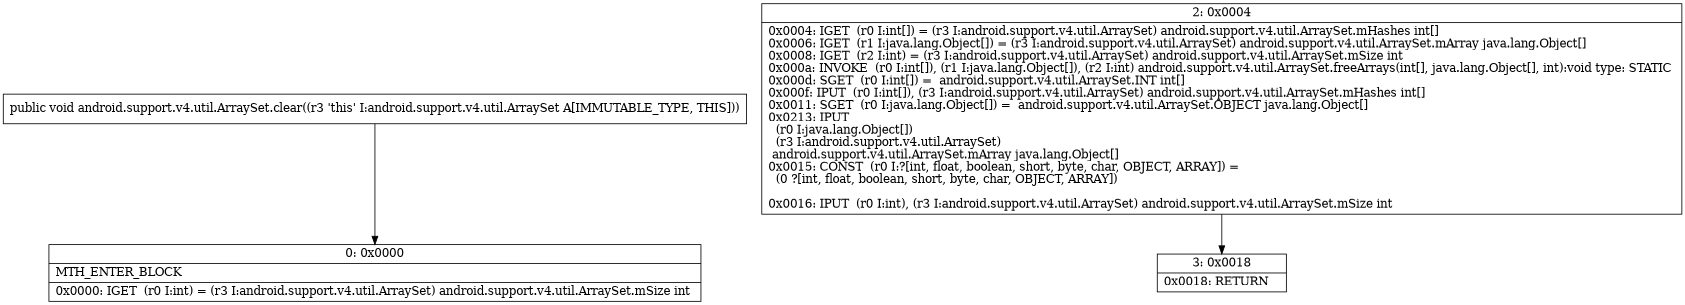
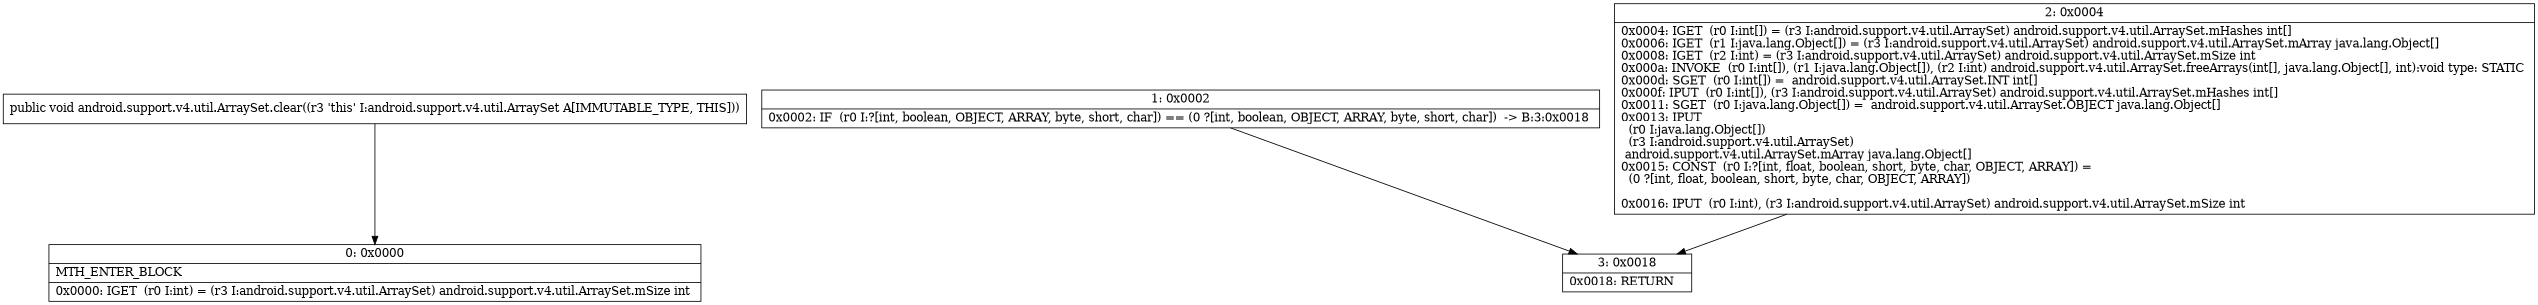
none -> (1181, 109)
(812, 118) -> (1665, 118)
